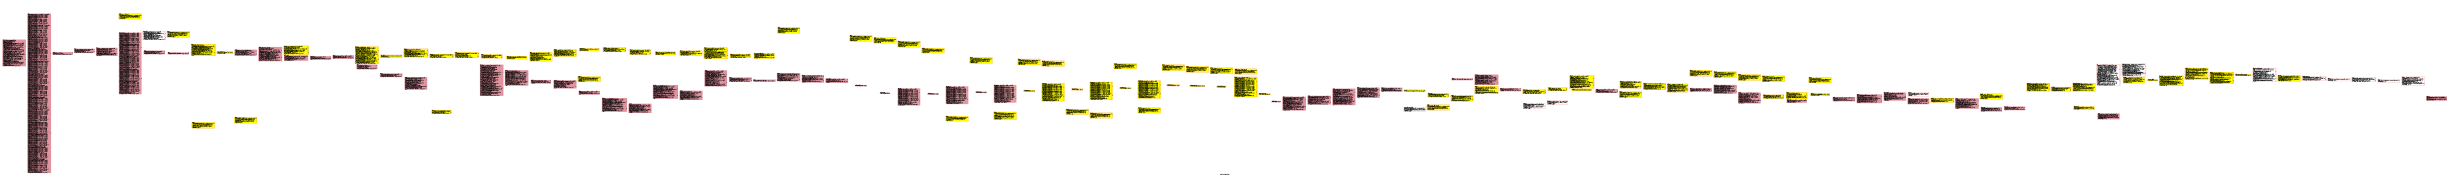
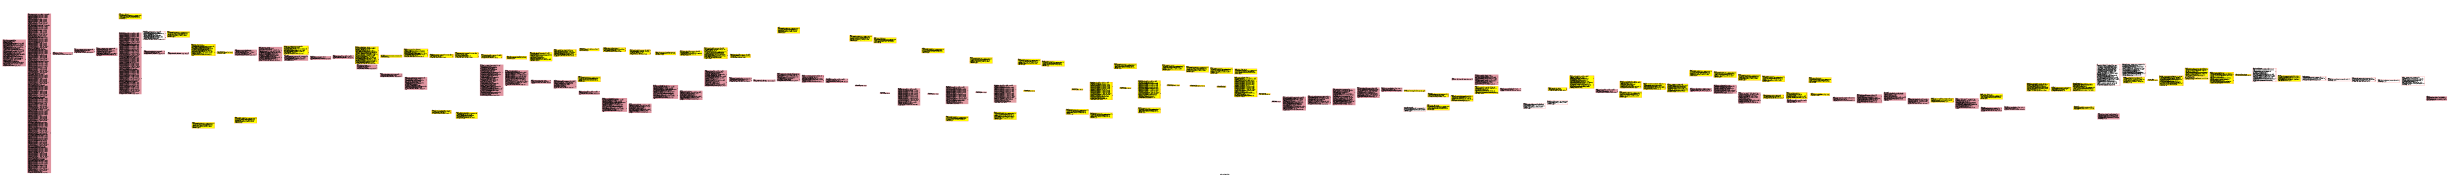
(909, 44) -> none
(764, 56) -> none
(1582, 90) -> none
(1053, 92) -> none
(1534, 92) -> none
(1918, 94) -> none
none -> (467, 115)
